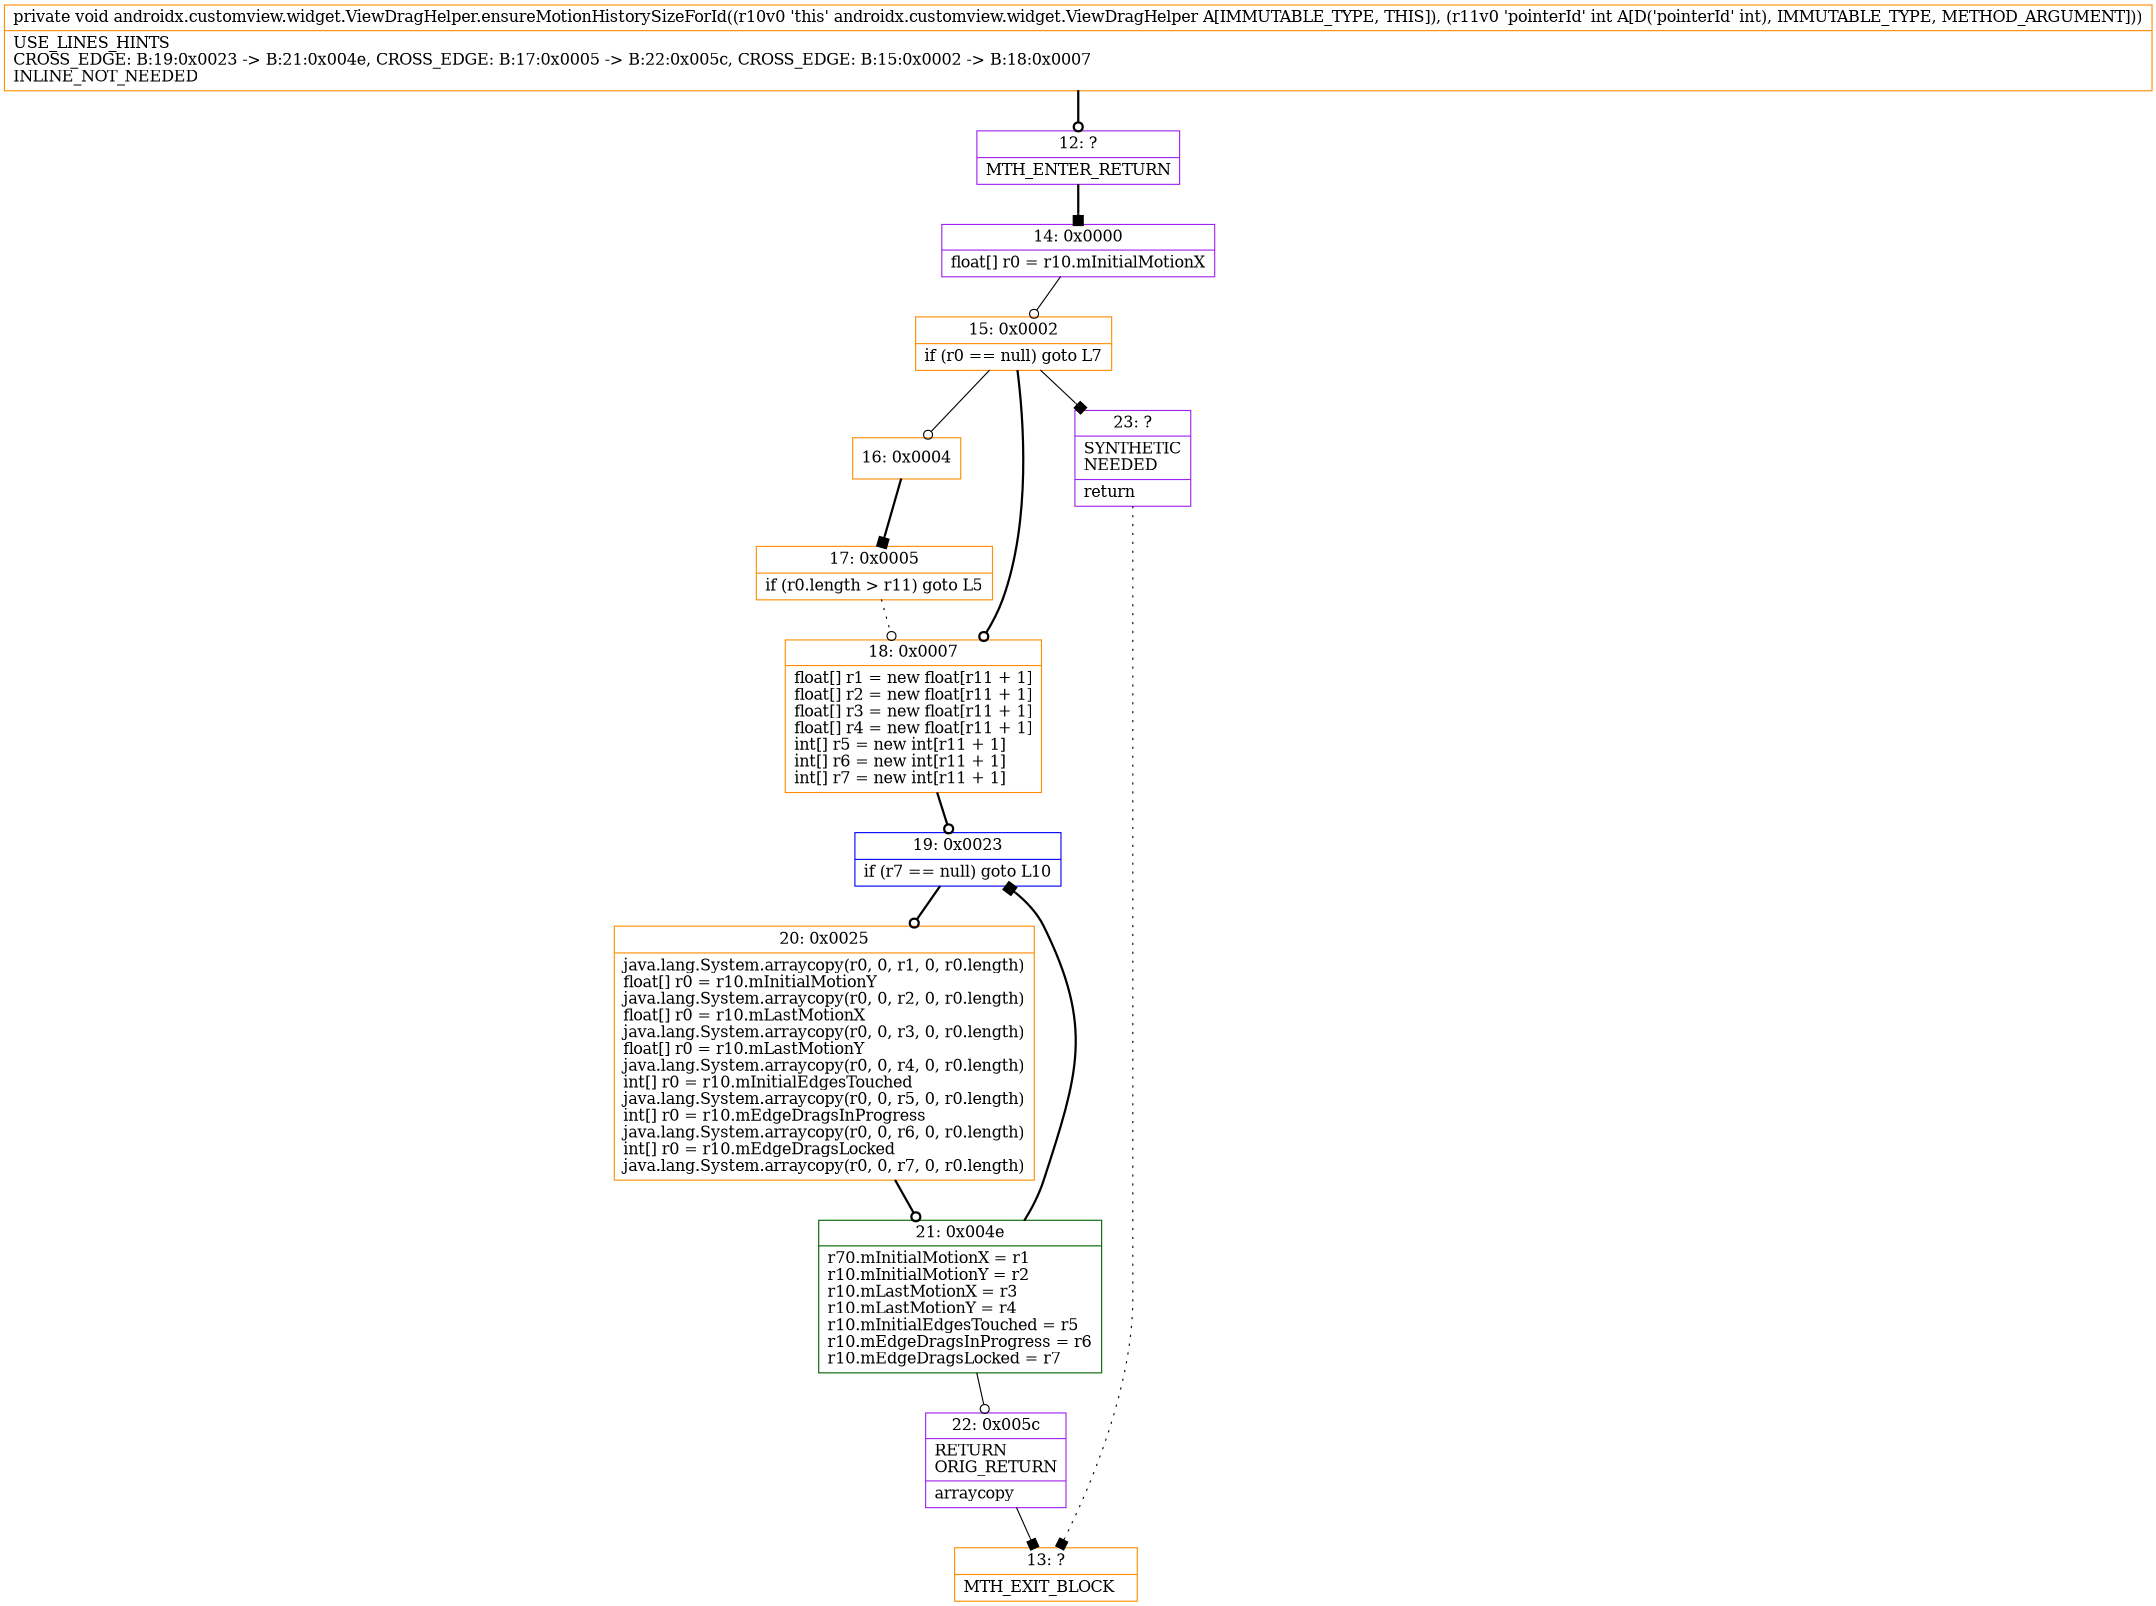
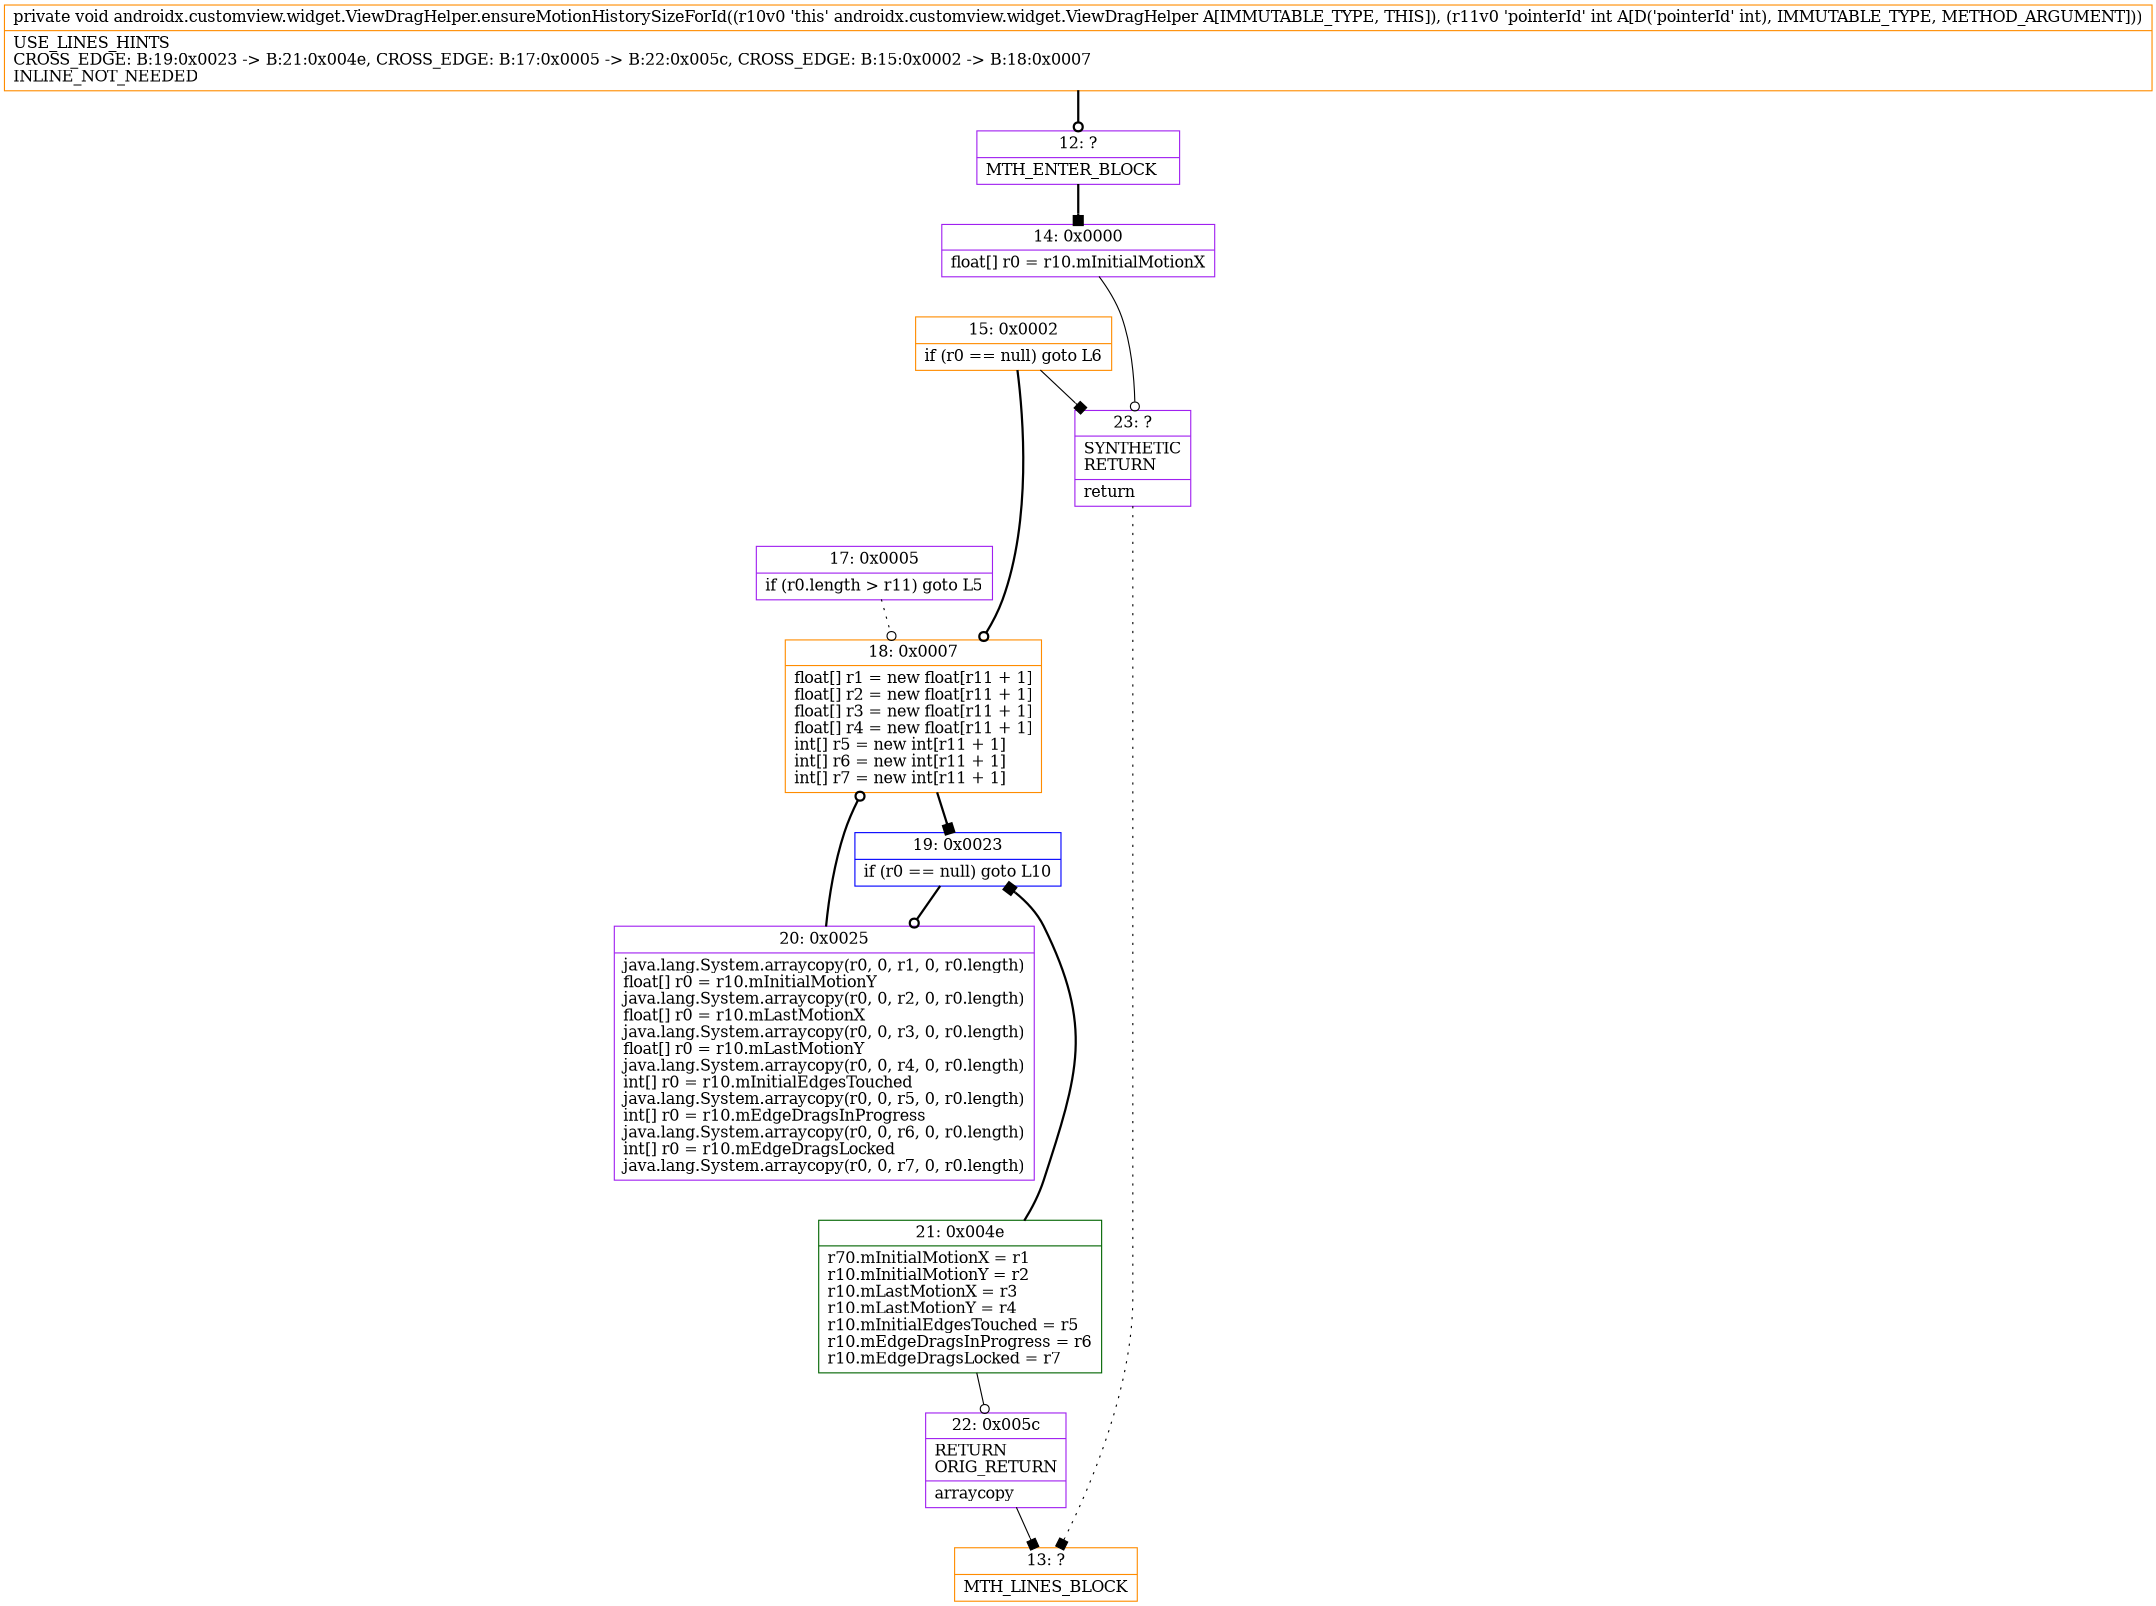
(1078, 170) -> (1072, 170)
(1049, 293) -> (1127, 336)
(1014, 356) -> (1014, 356)
(907, 458) -> none
(1121, 466) -> (1120, 466)
(874, 573) -> (874, 573)
(942, 808) -> (942, 808)
(958, 872) -> (958, 872)
(824, 1053) -> (824, 1053)
(904, 1196) -> (836, 862)
(1039, 1587) -> (1046, 1587)
